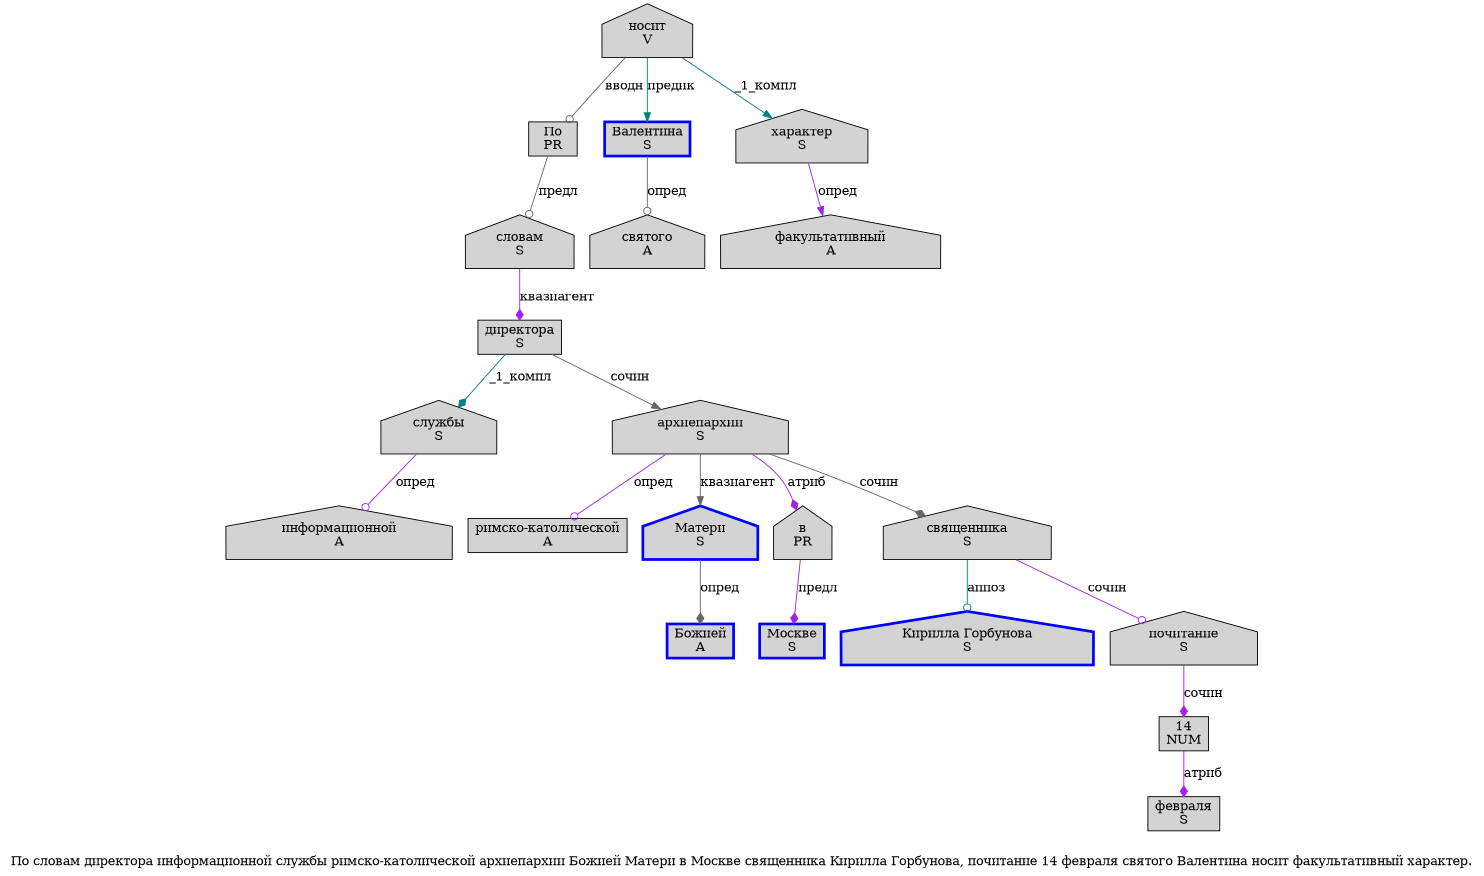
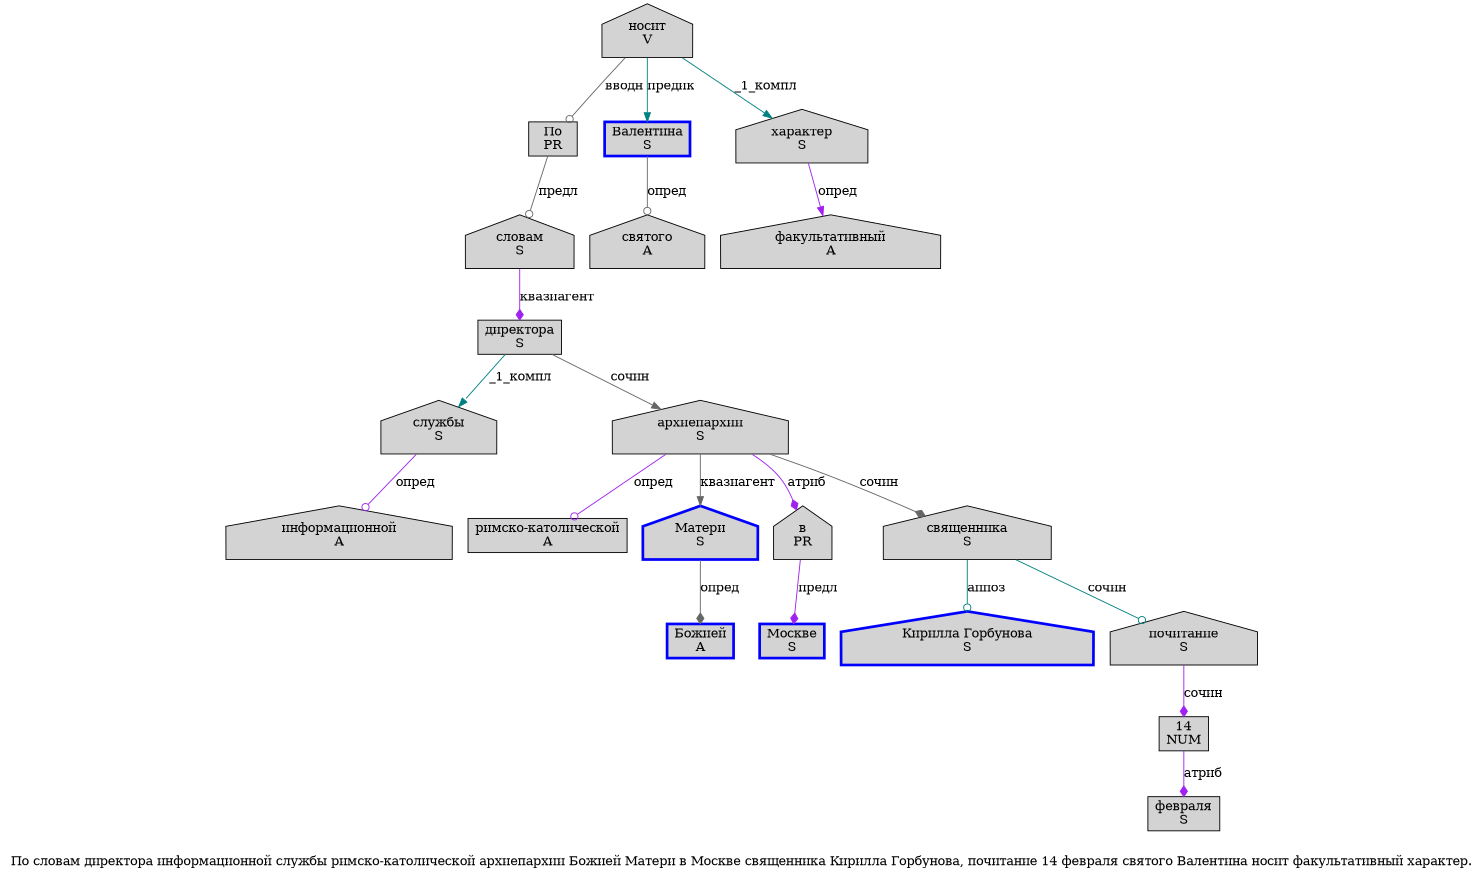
(486, 376) -> (486, 376)
(1077, 589) -> (1077, 589)
